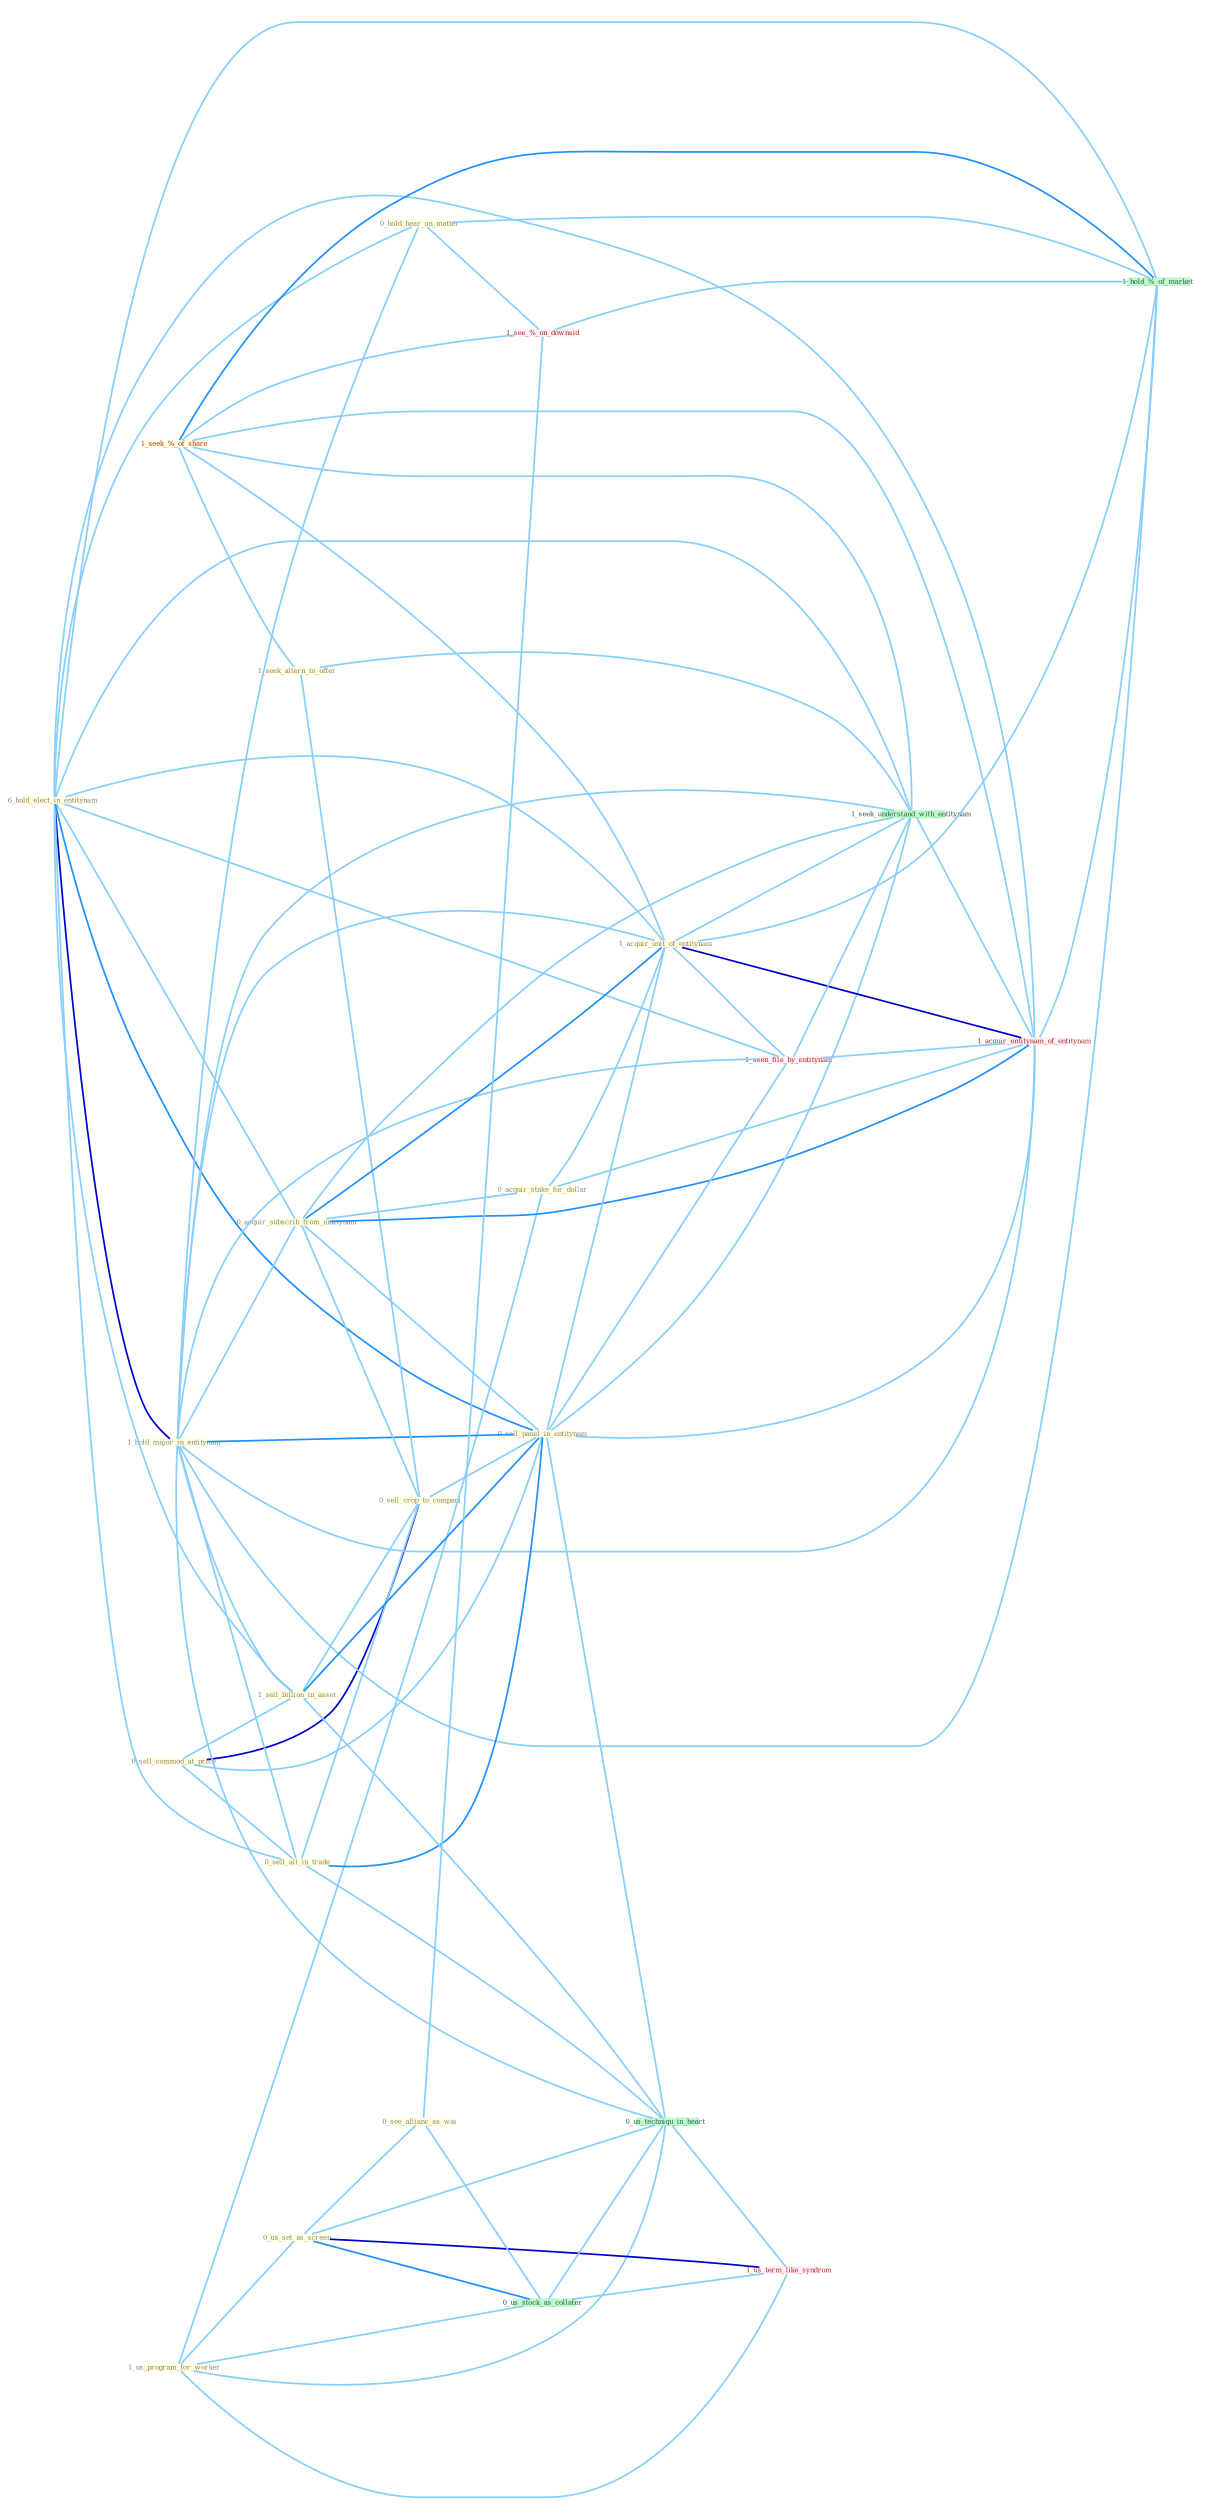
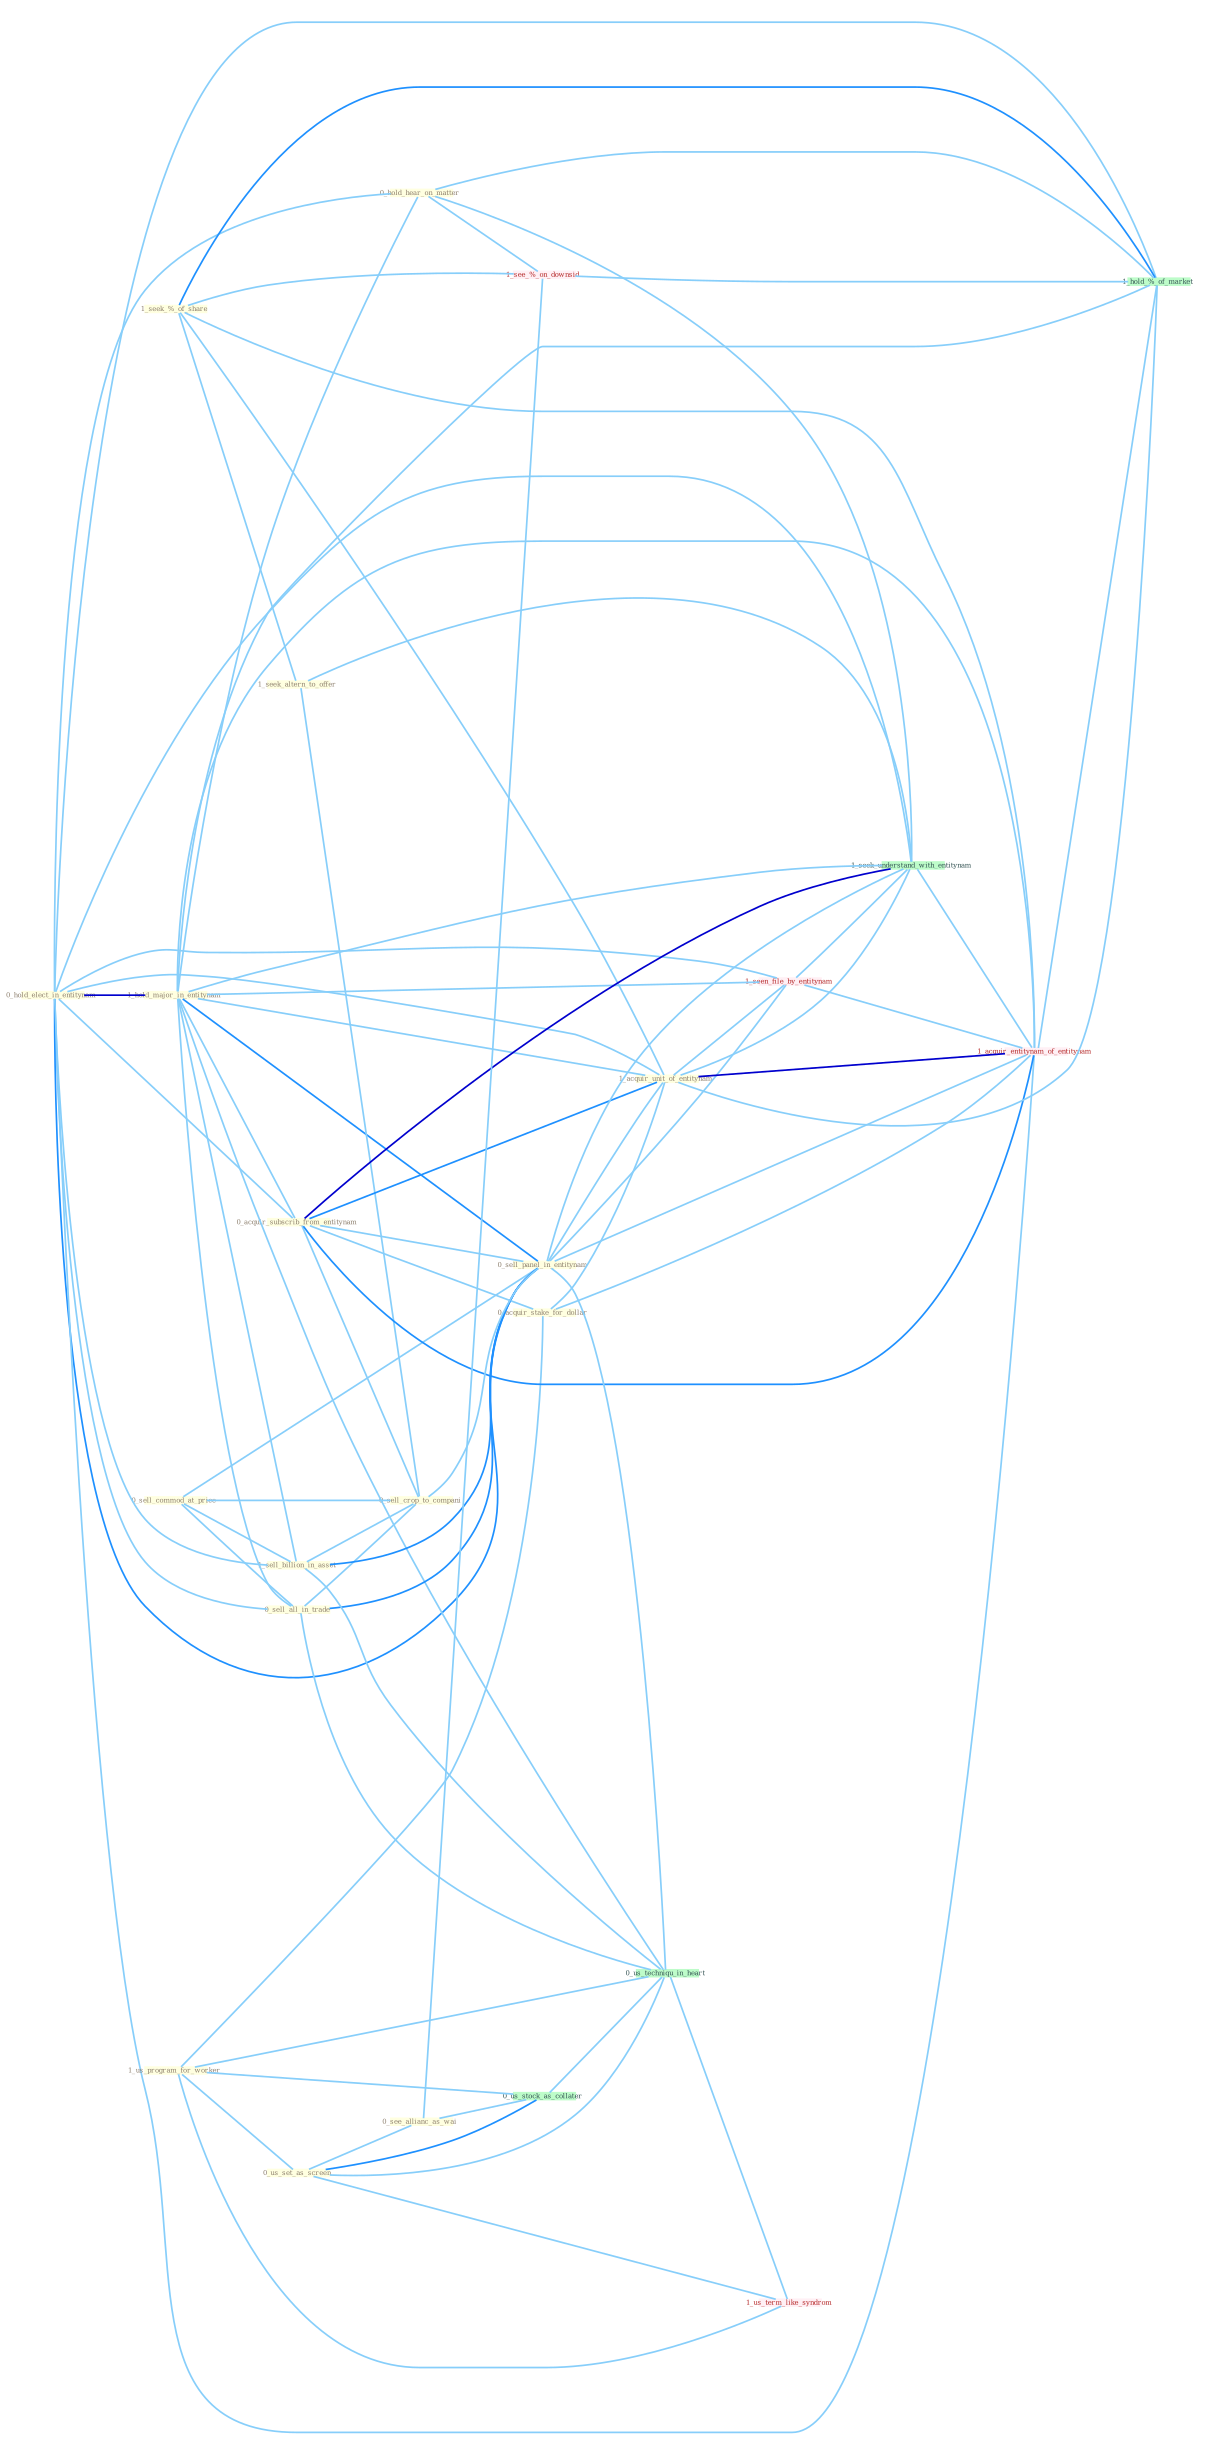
(176, 444) -> (176, 309)
(669, 476) -> (807, 434)
(53, 801) -> (53, 995)
(560, 961) -> (578, 1009)
(343, 1697) -> (299, 1500)
(545, 2251) -> (545, 2238)
(668, 2286) -> none
